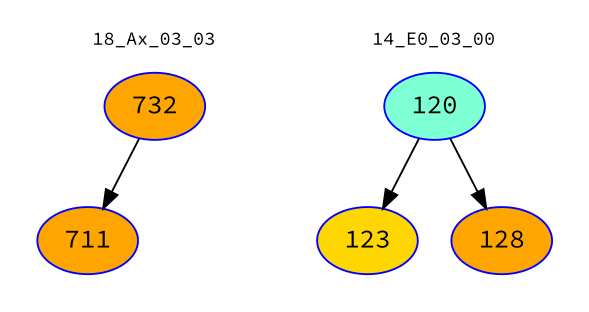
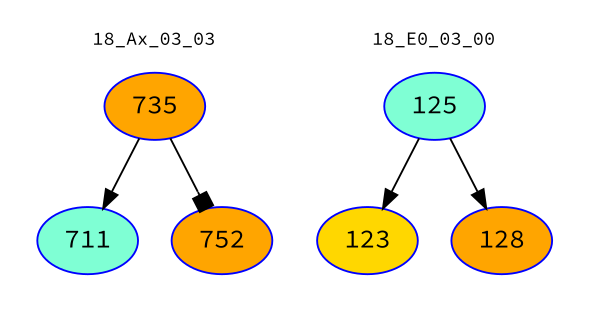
(435, 40) -> (435, 40)
(155, 106) -> (155, 106)
(435, 106) -> (435, 106)
(88, 241) -> (88, 241)
none -> (222, 241)
